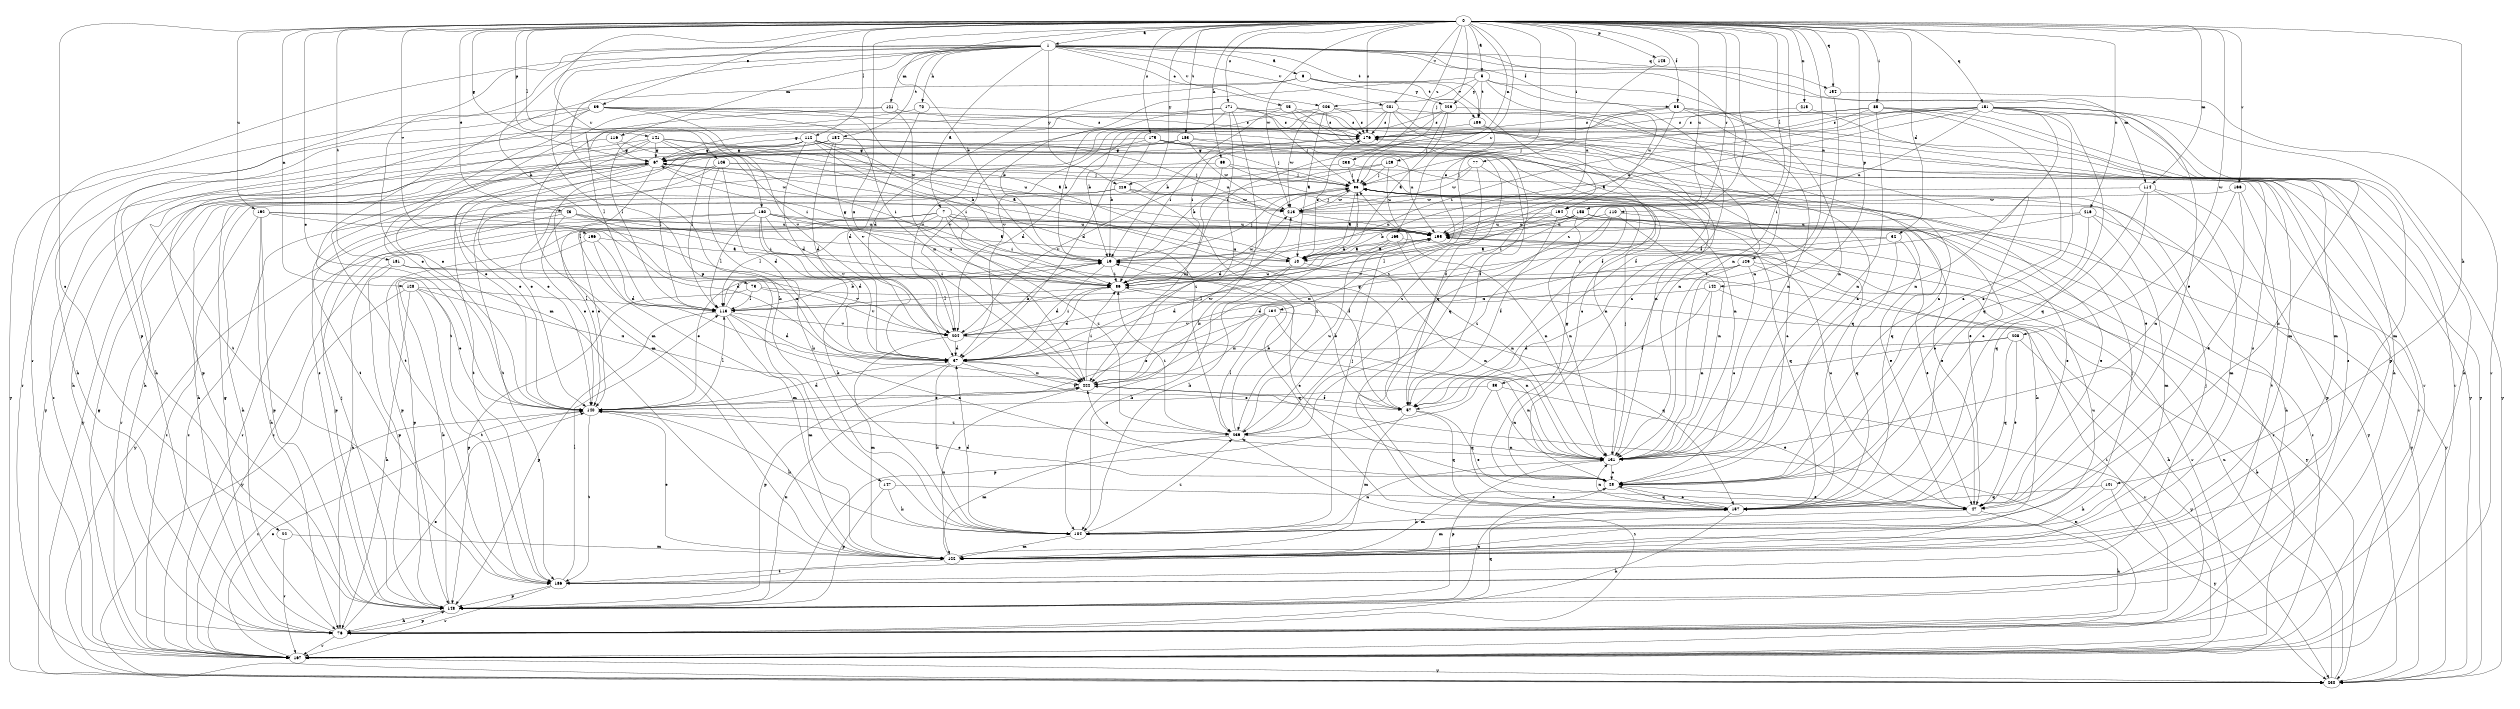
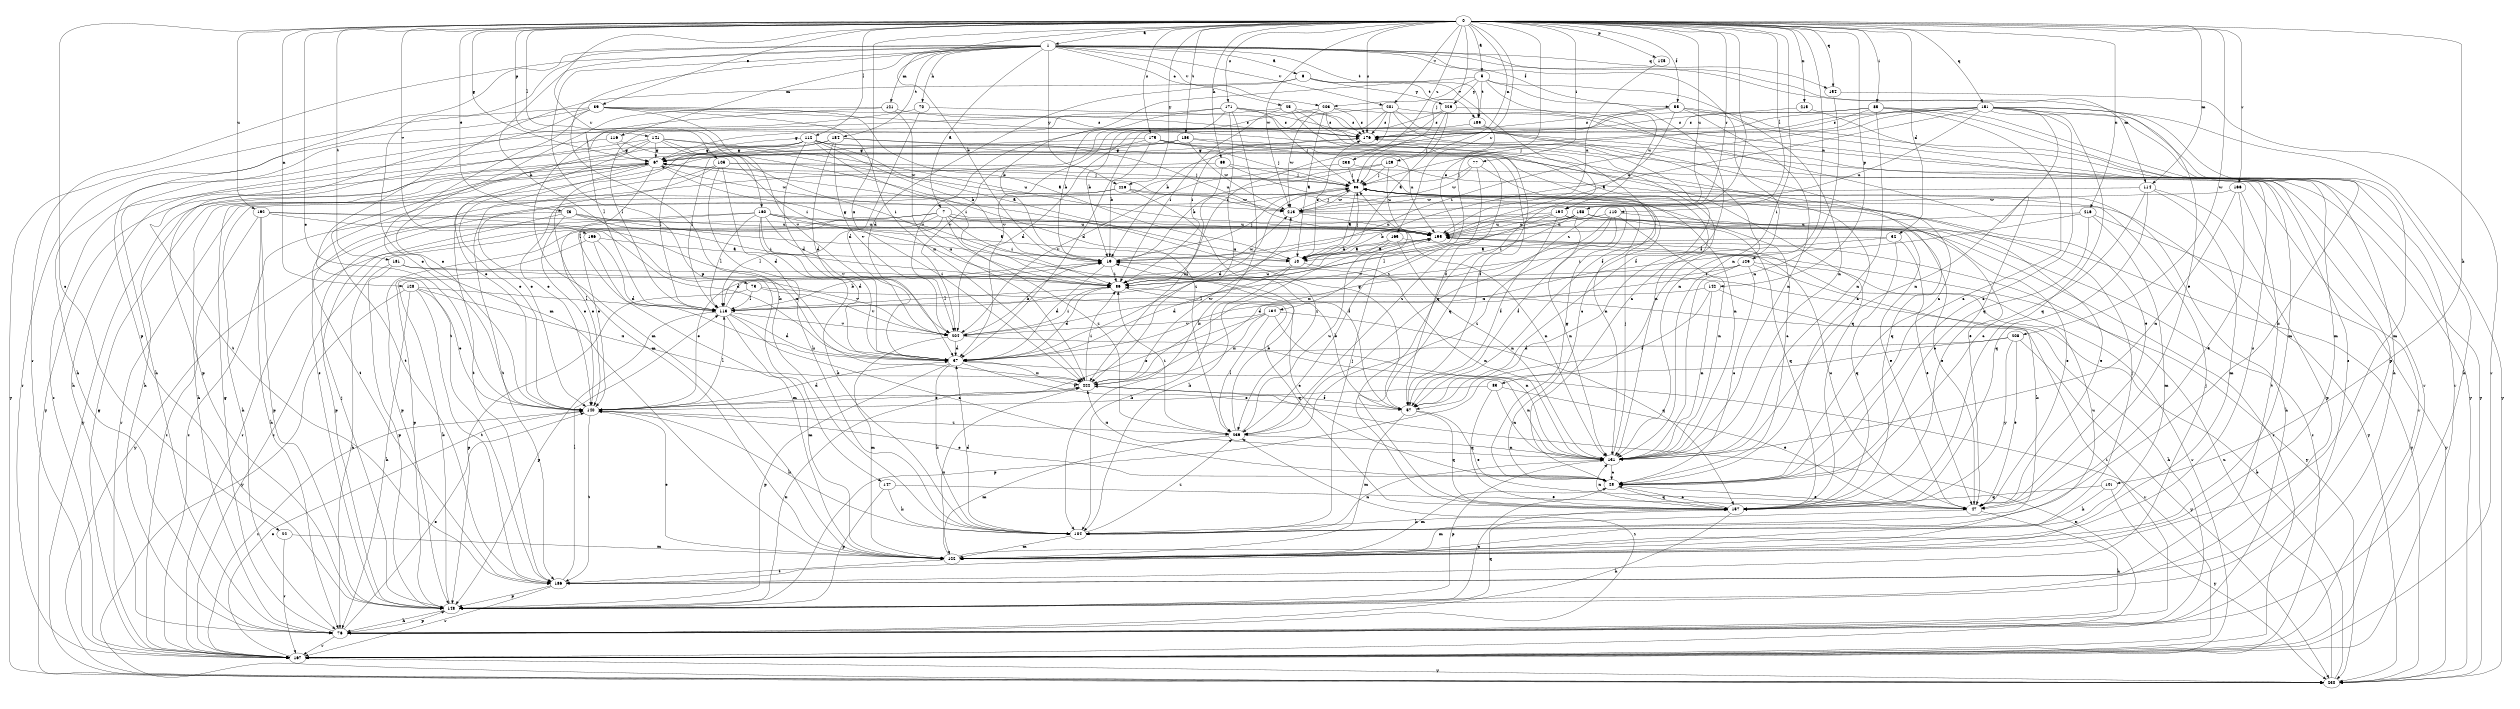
none -> (1517, 307)
(2005, 423) -> (2005, 423)
